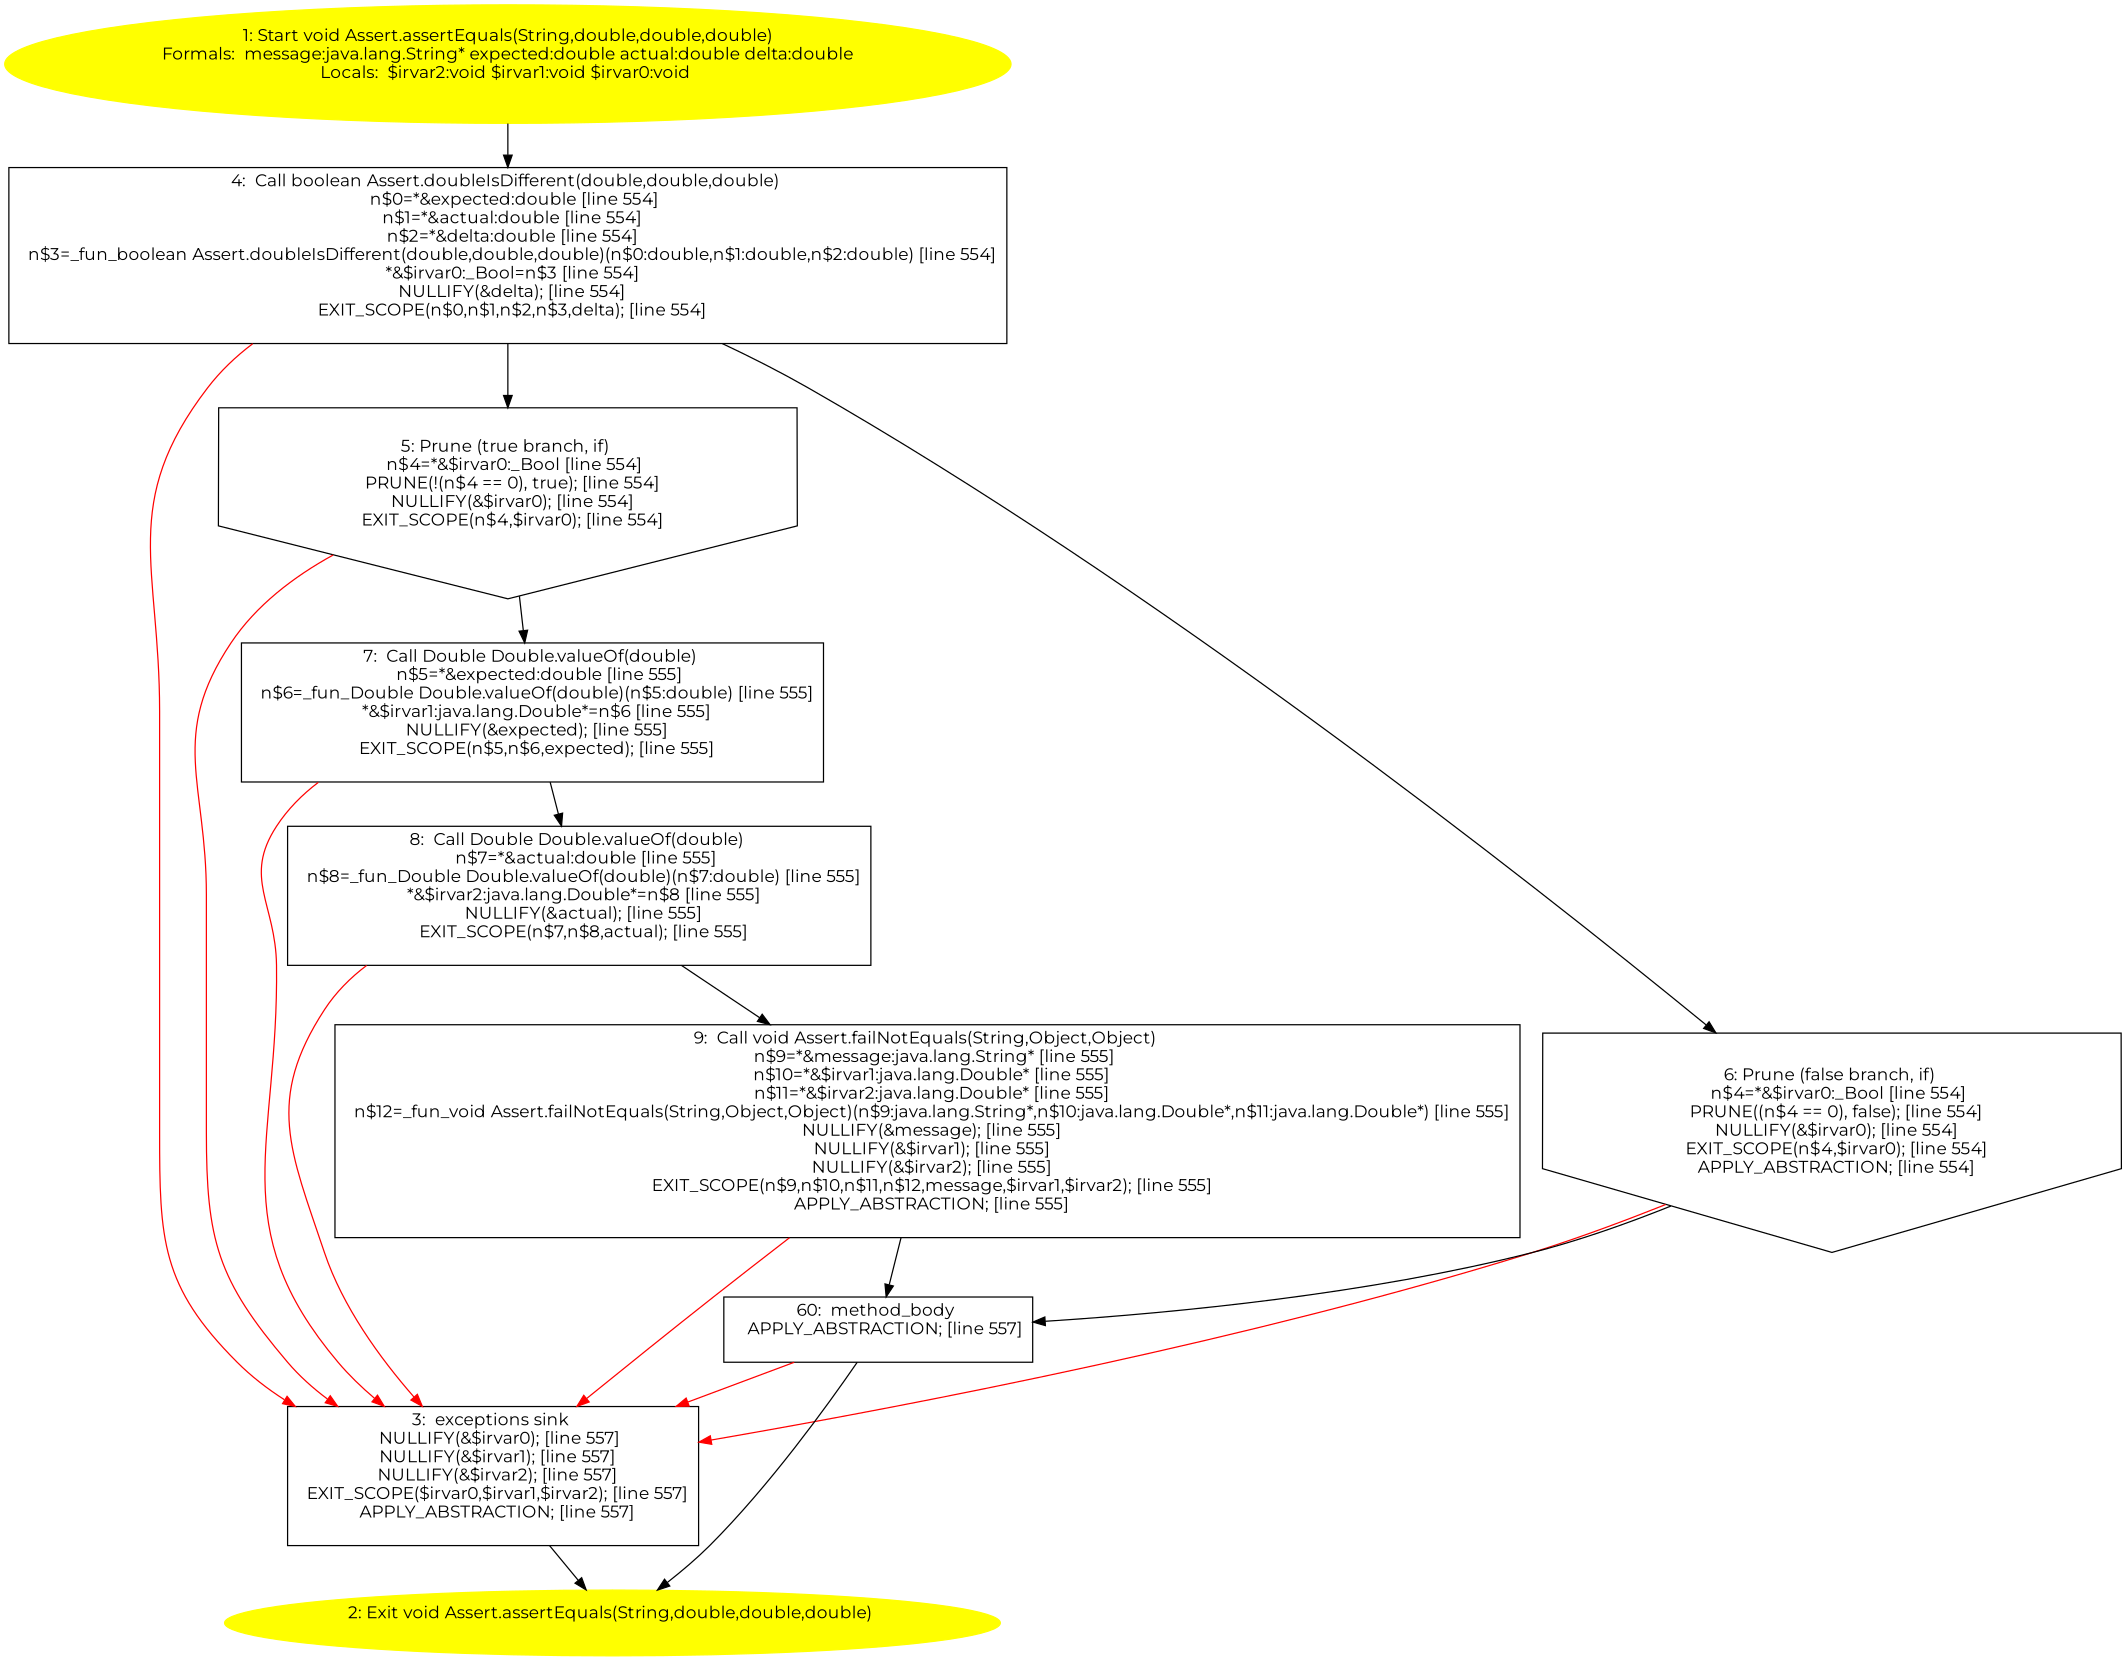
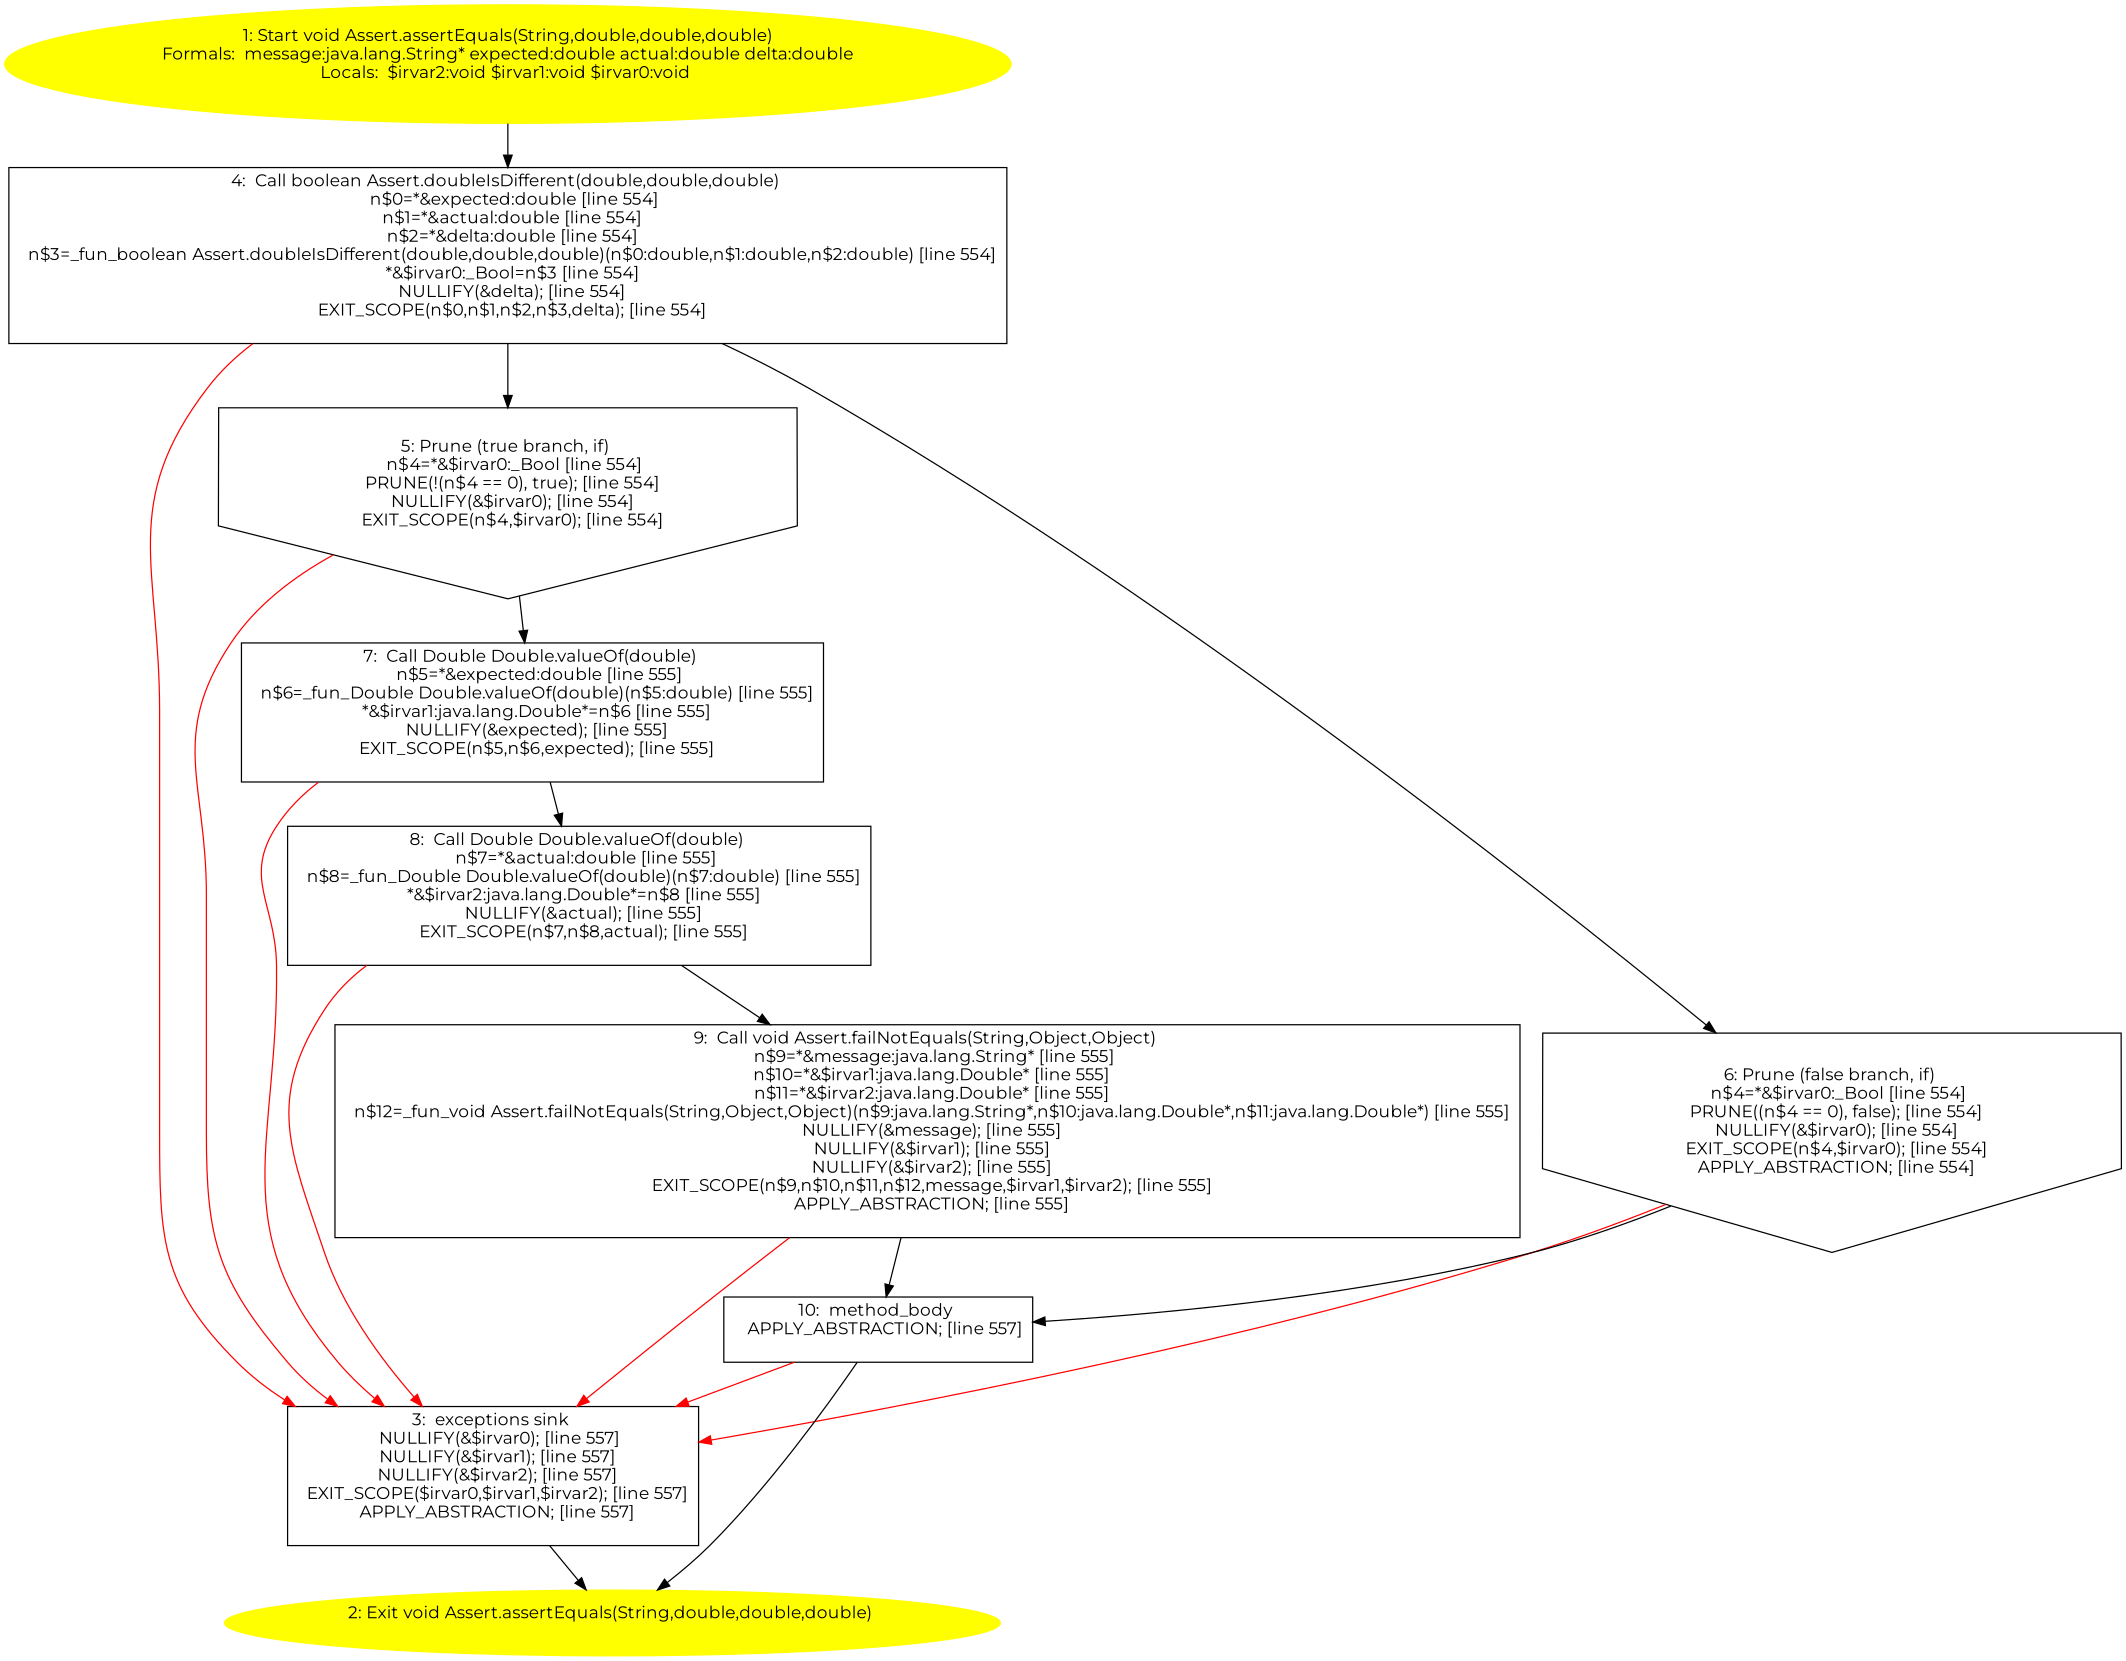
(878, 1330) -> (878, 1330)
